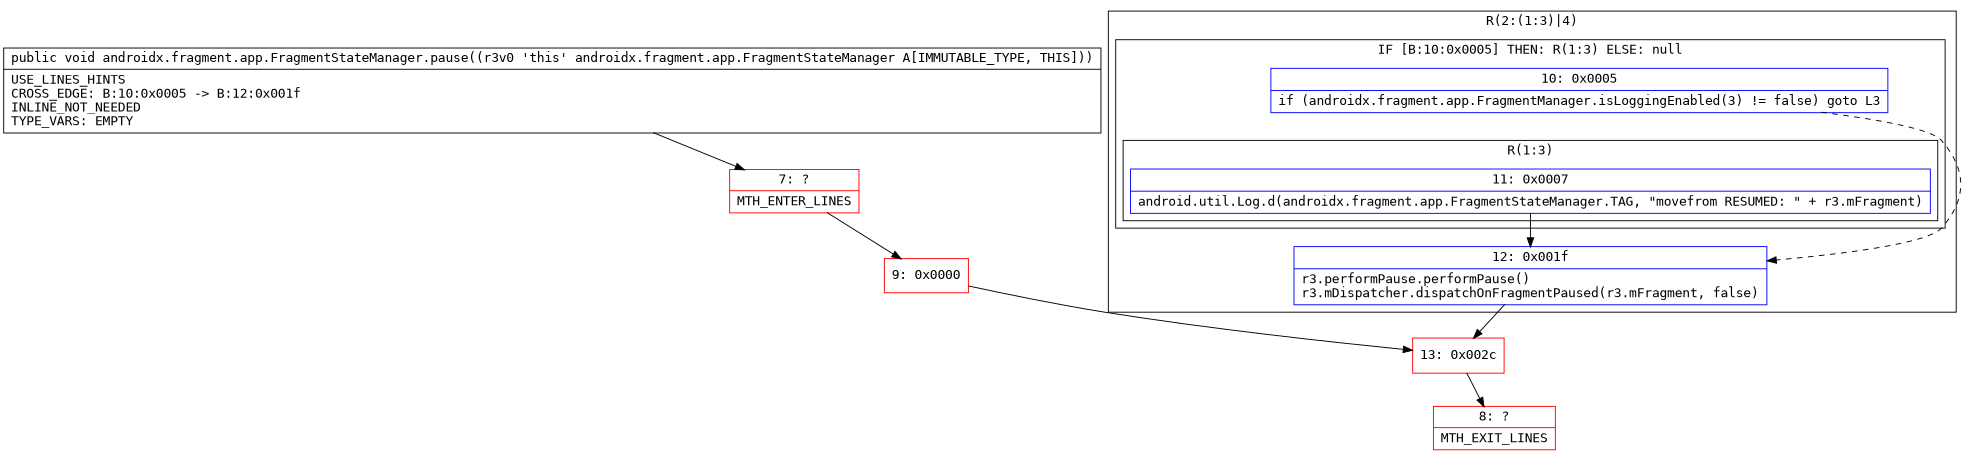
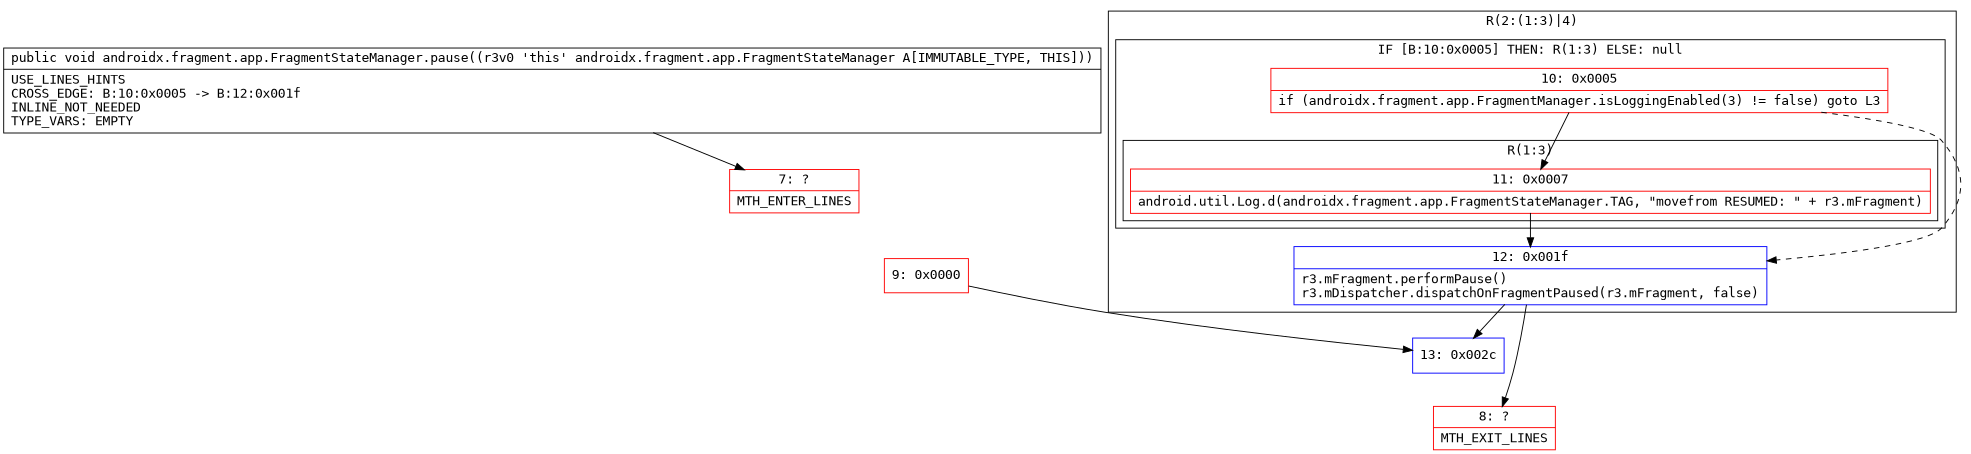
(1579, 91) -> (1579, 91)
none -> (1558, 134)
(1530, 191) -> (1530, 191)
(860, 233) -> none
(1416, 279) -> (1404, 279)
(1458, 356) -> (1458, 356)
(1473, 386) -> (1518, 352)
